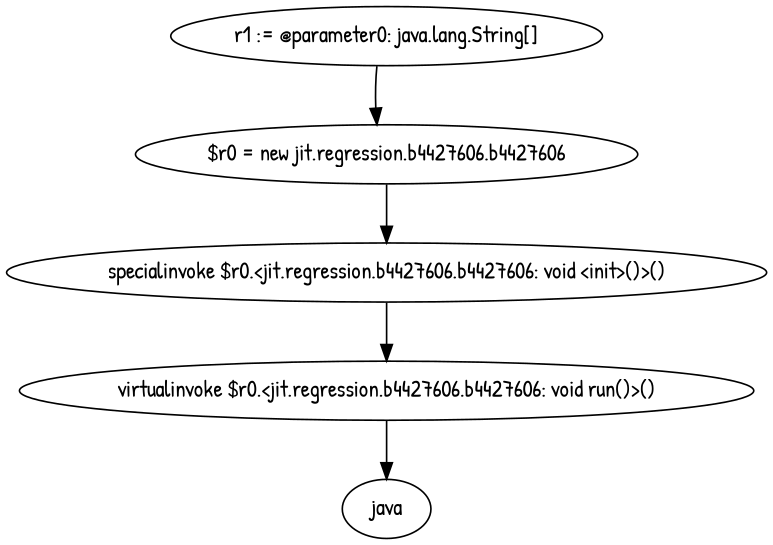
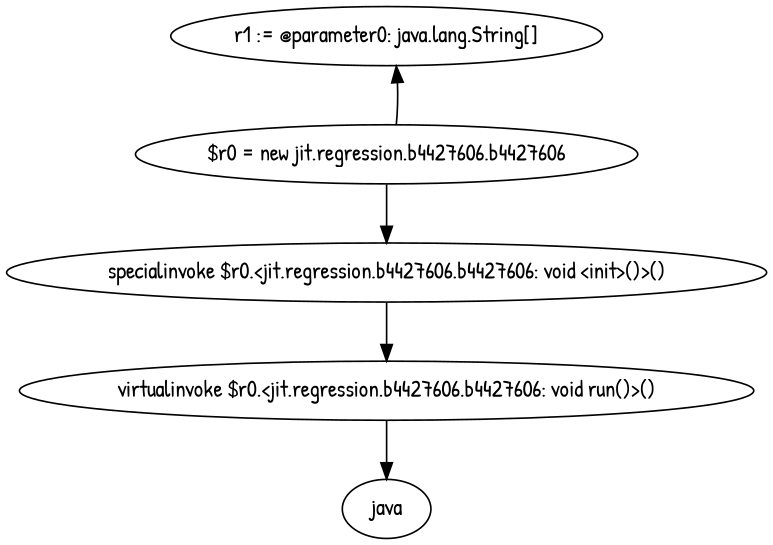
(376, 87) -> (398, 104)
